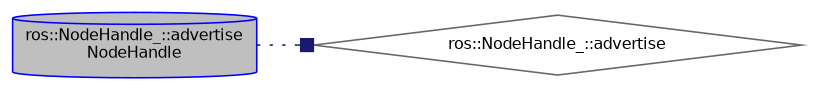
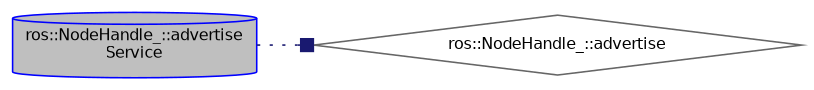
(135, 45) -> (135, 45)
